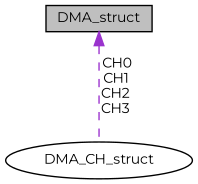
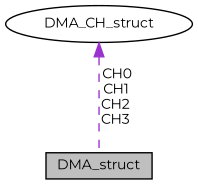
(99, 94) -> (99, 105)
